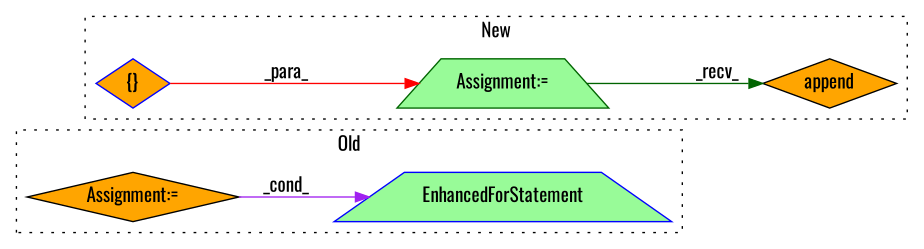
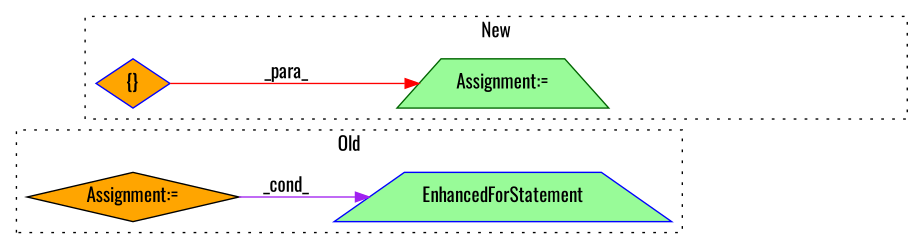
(830, 83) -> none
